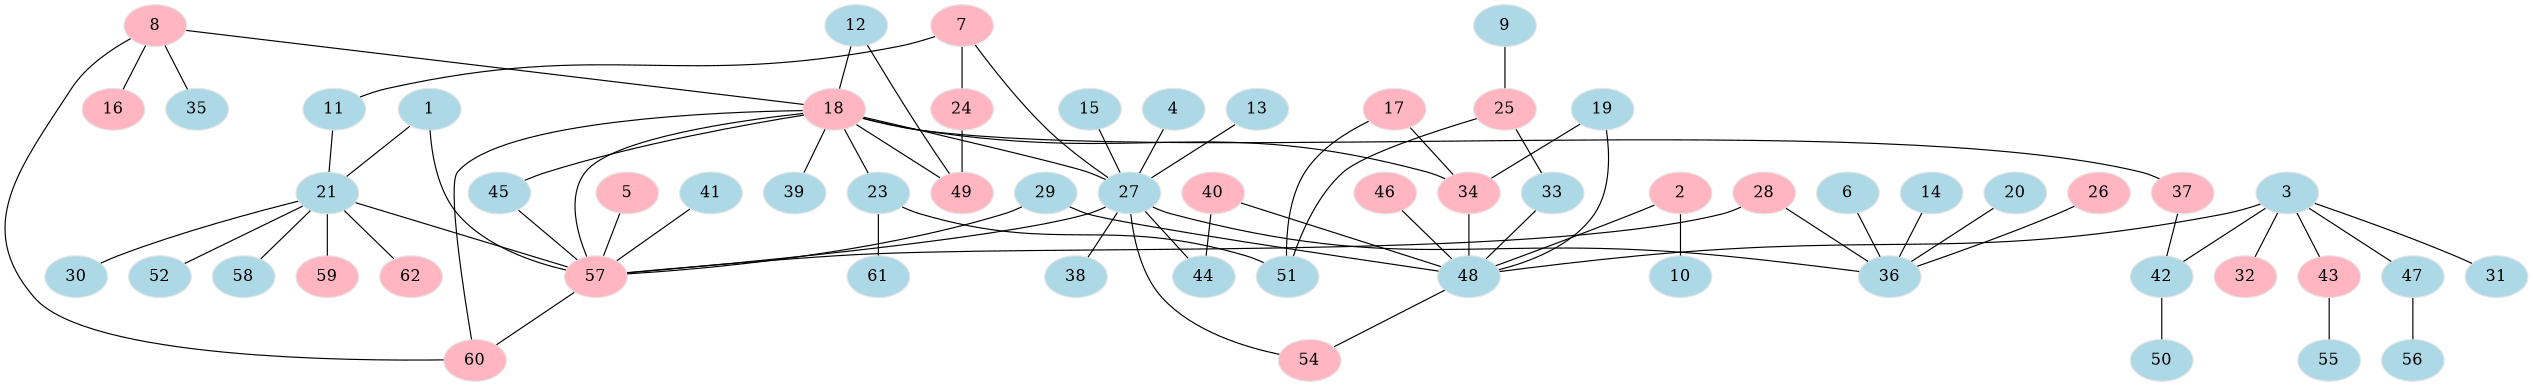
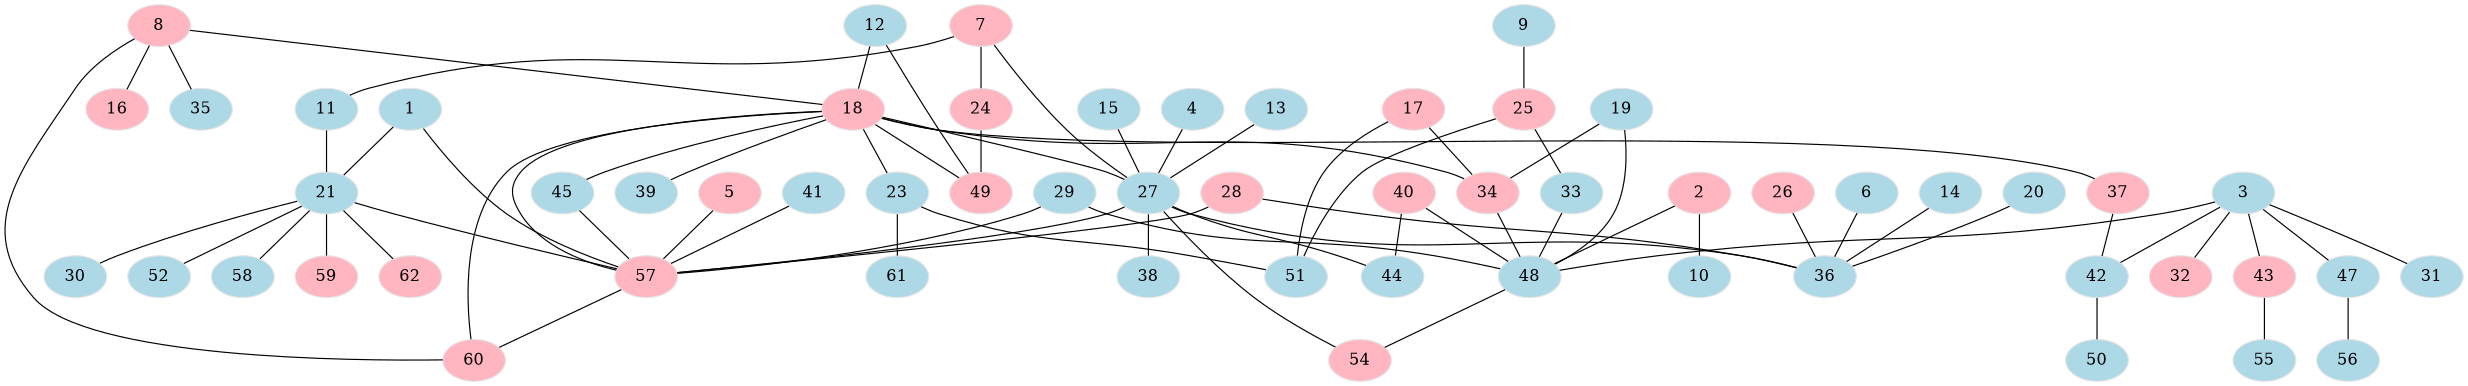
(1385, 193) -> none
